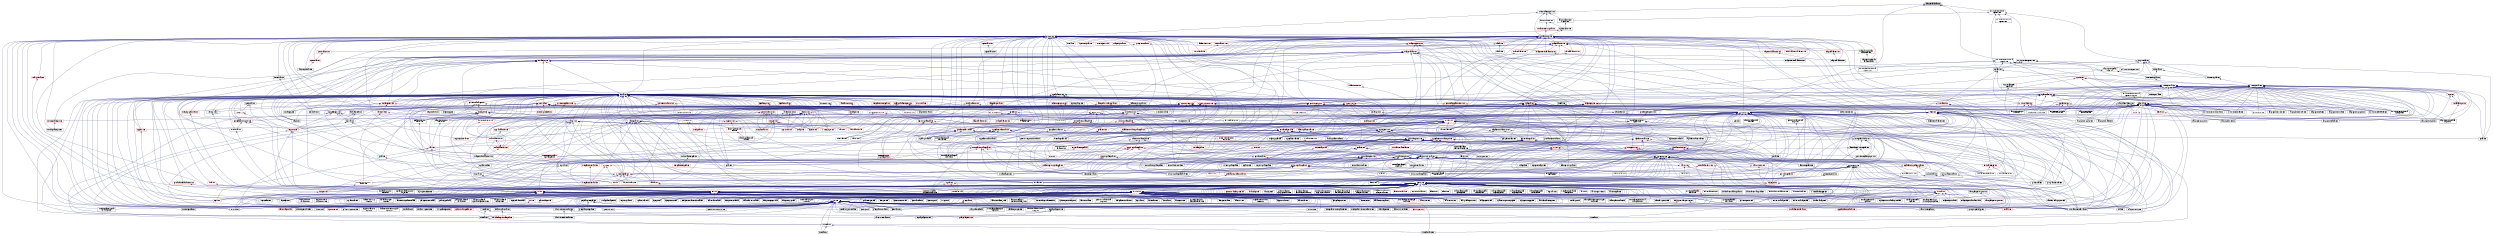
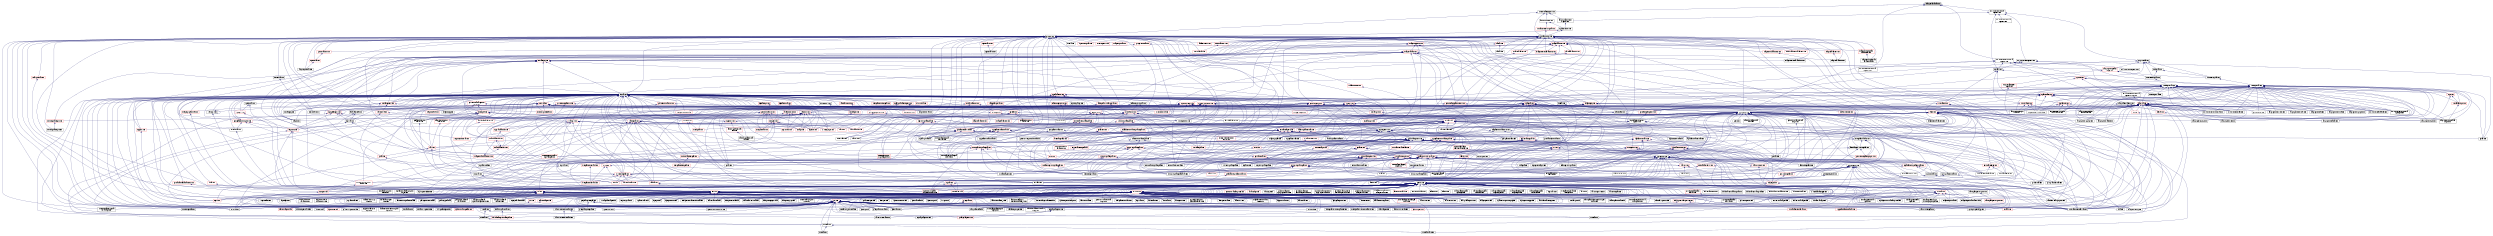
(1748, 147) -> (1928, 129)
